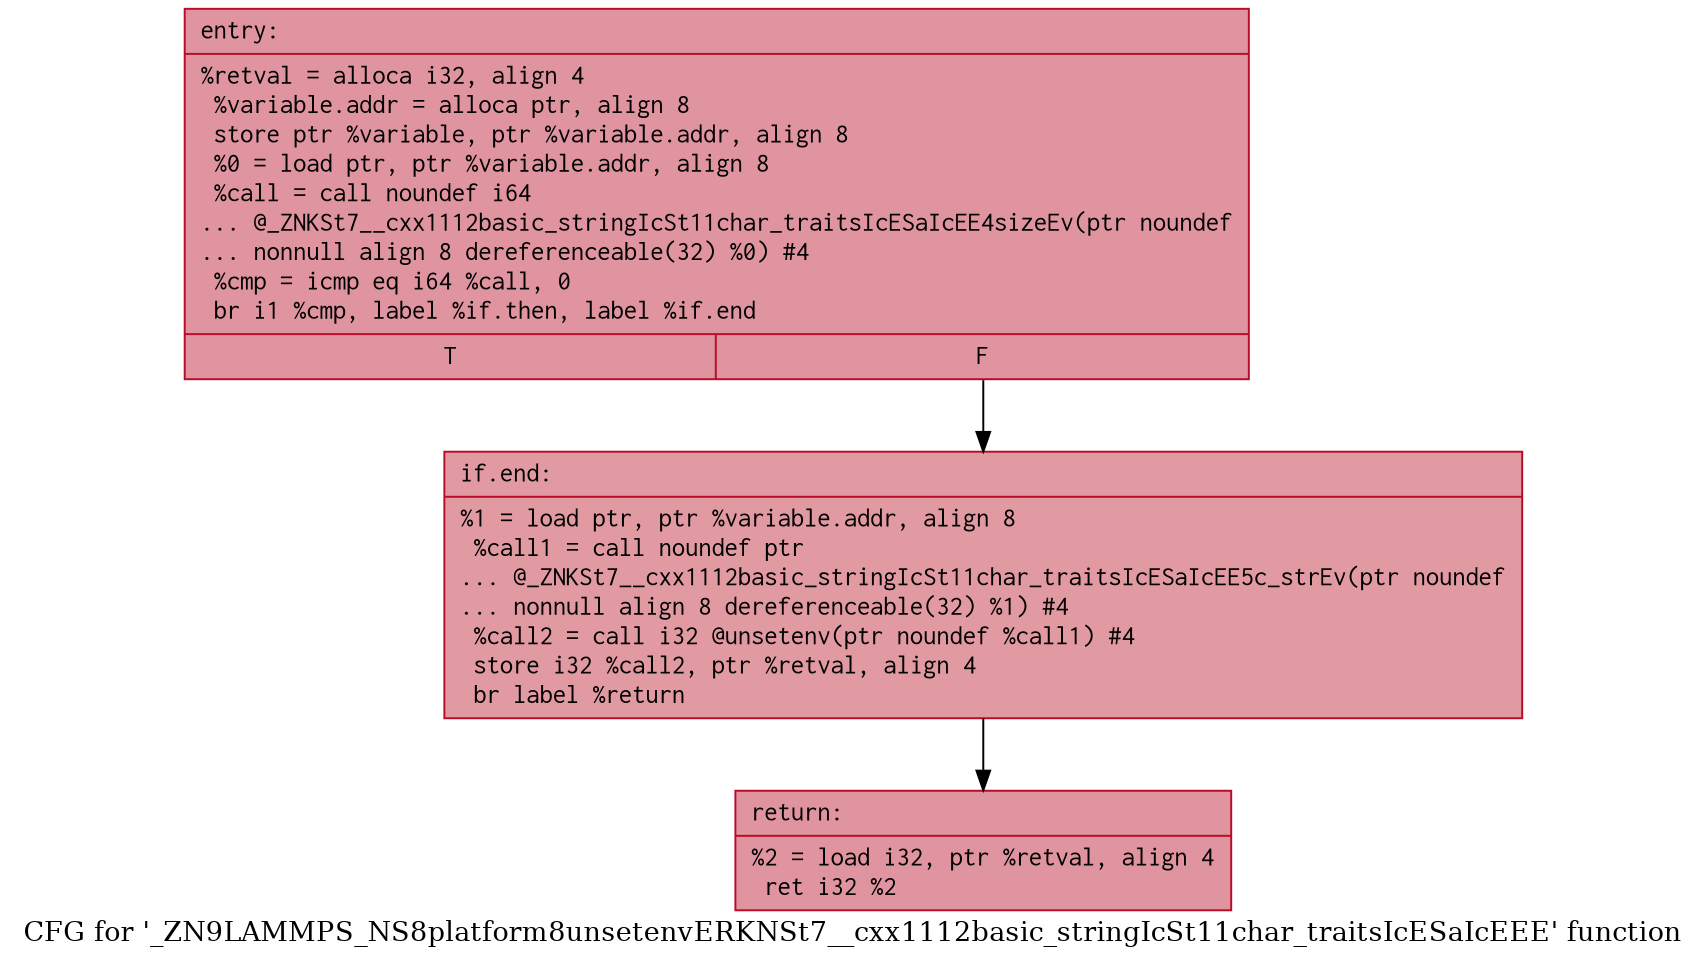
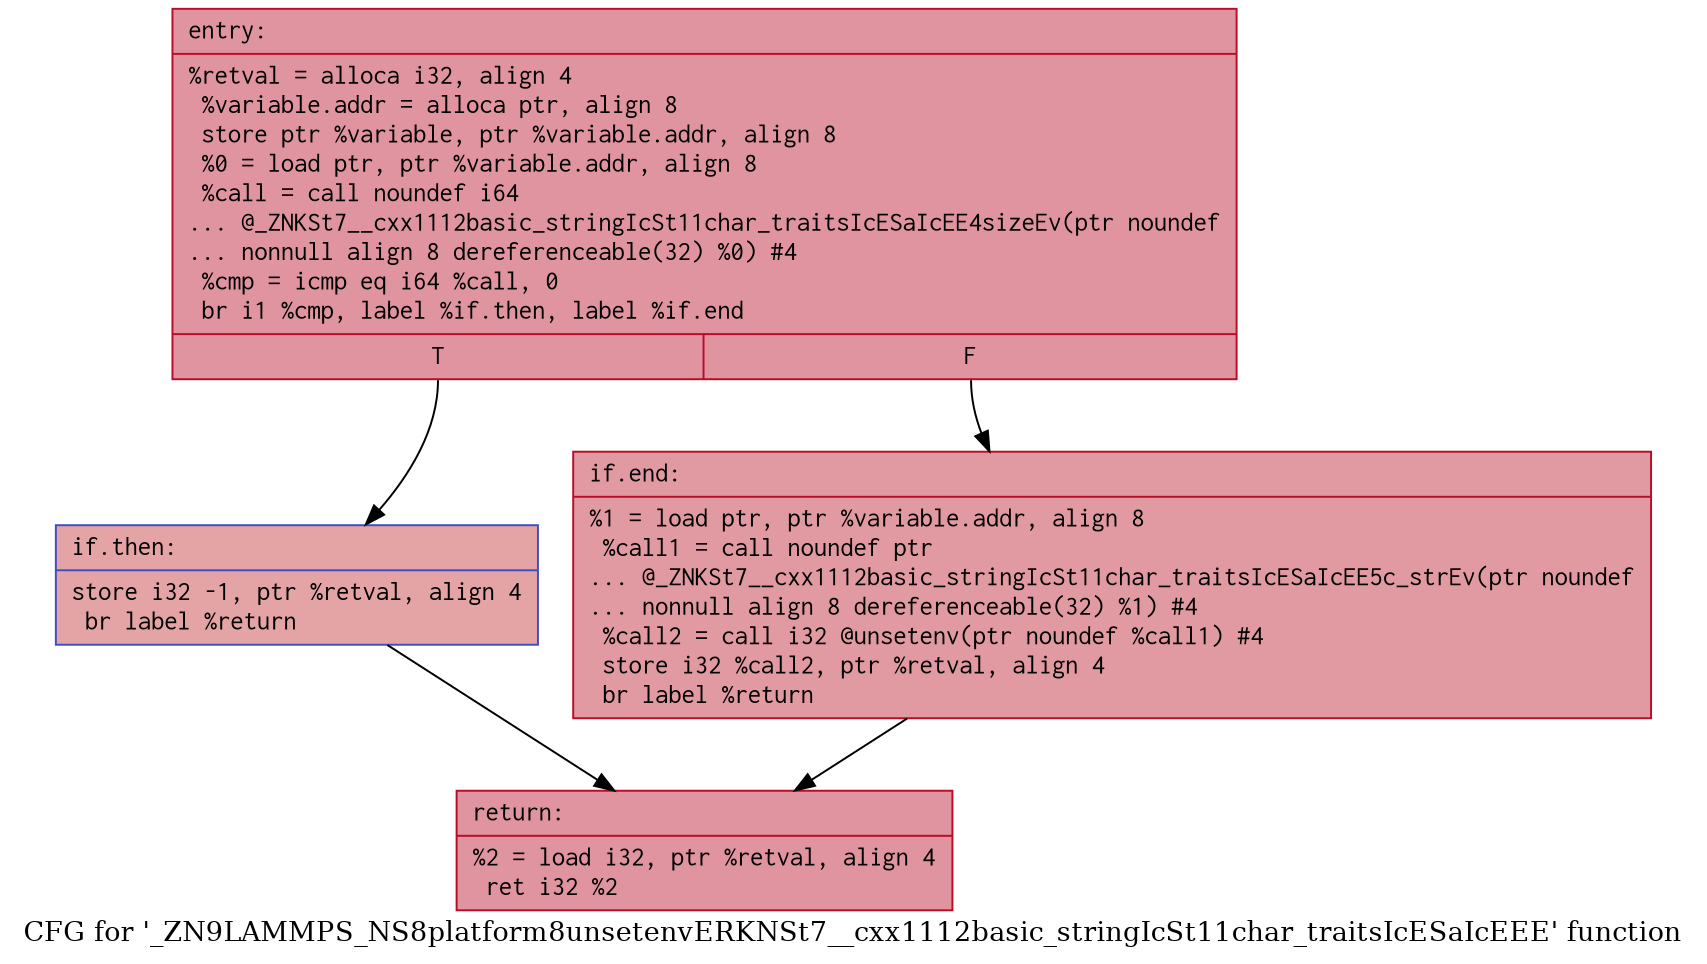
none -> (297, 585)
